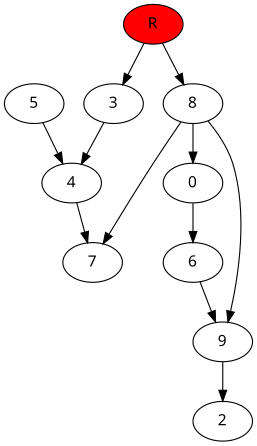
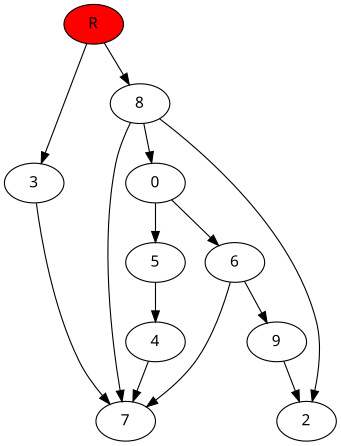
(95, 138) -> (57, 304)
(240, 213) -> (275, 236)
none -> (155, 217)
none -> (204, 348)
